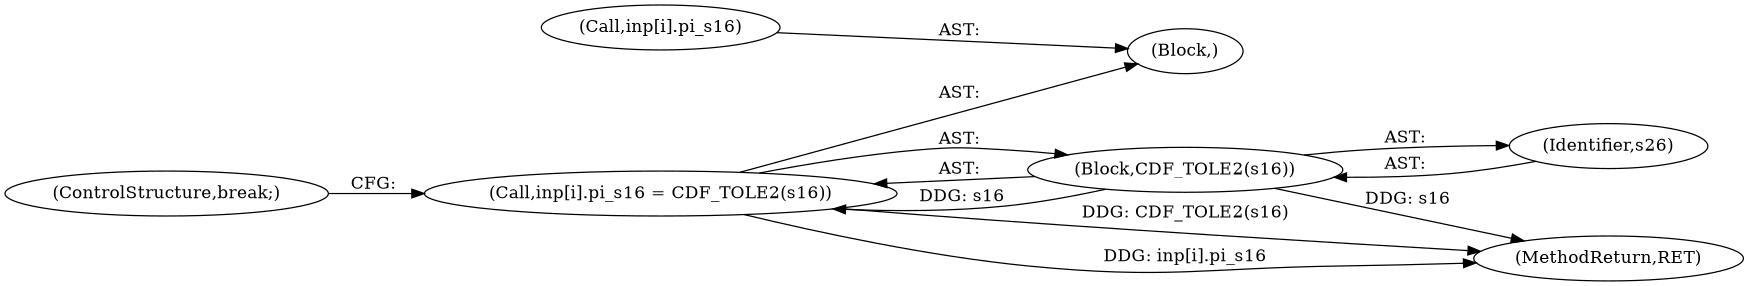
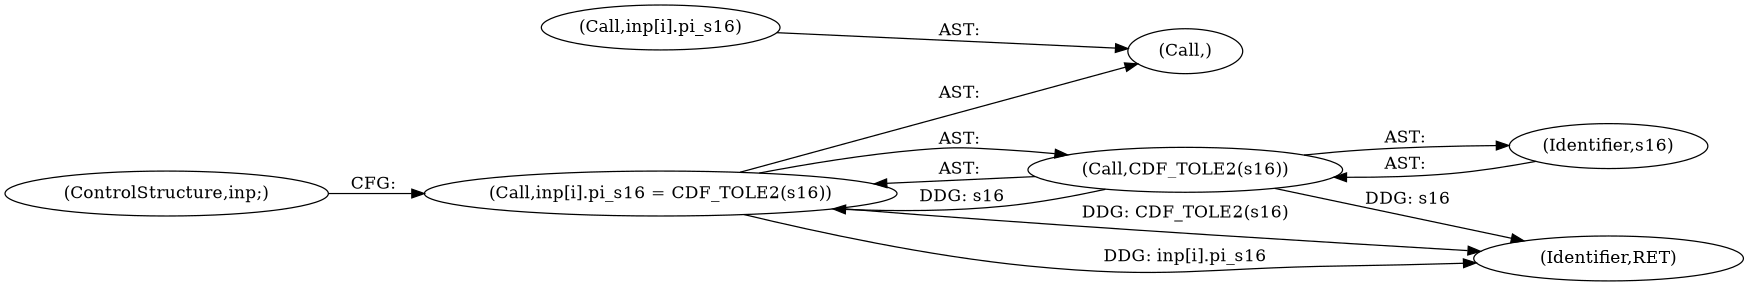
(1185, 51) -> (1185, 51)
(1609, 146) -> (1609, 146)
(1185, 170) -> (1185, 170)
(167, 194) -> (167, 194)
(1609, 258) -> (1609, 258)
